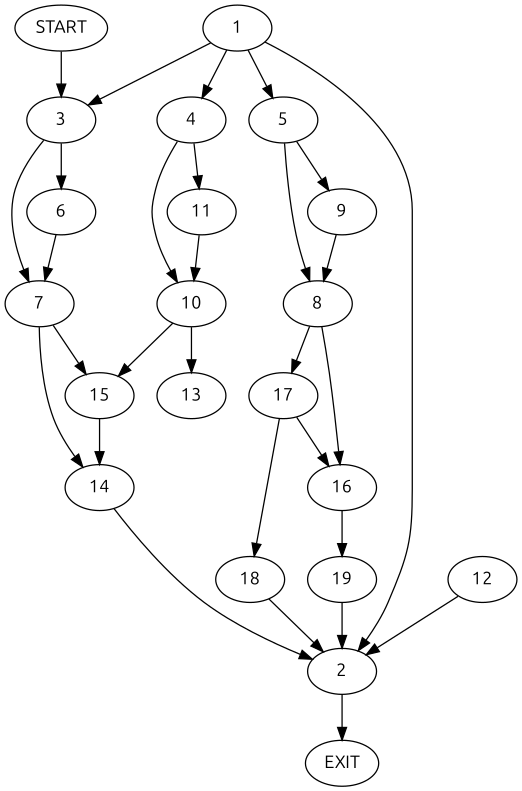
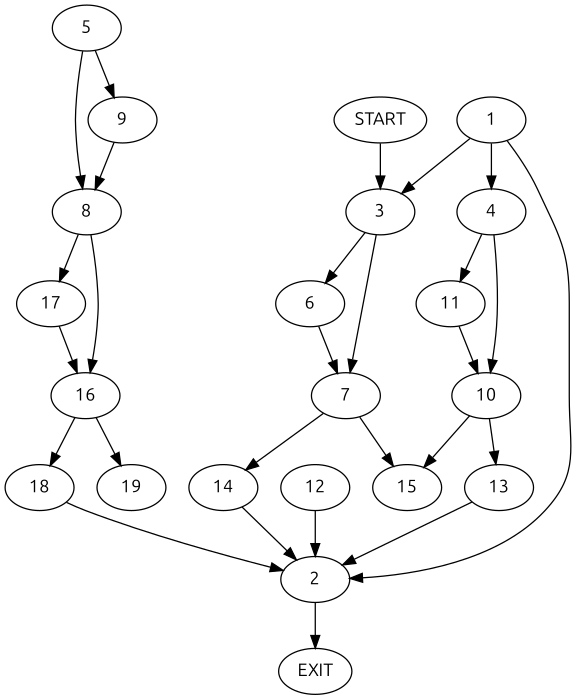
(257, 68) -> none
(100, 435) -> none
(268, 481) -> (65, 436)
(342, 619) -> (413, 531)
